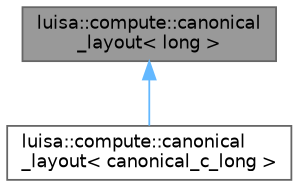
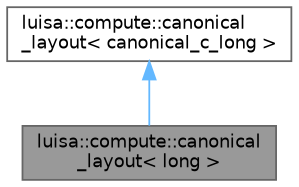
(149, 103) -> (149, 103)
